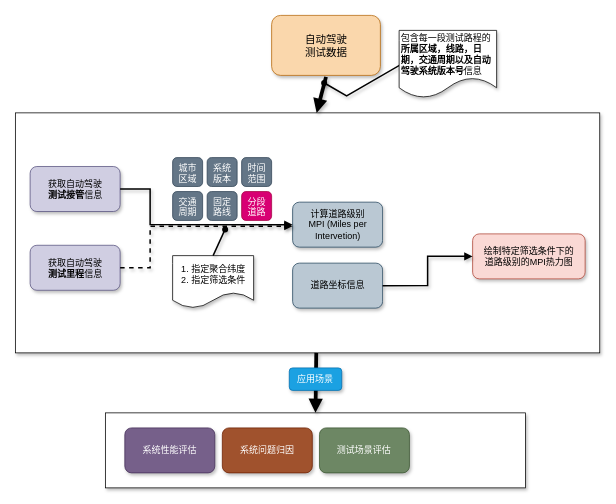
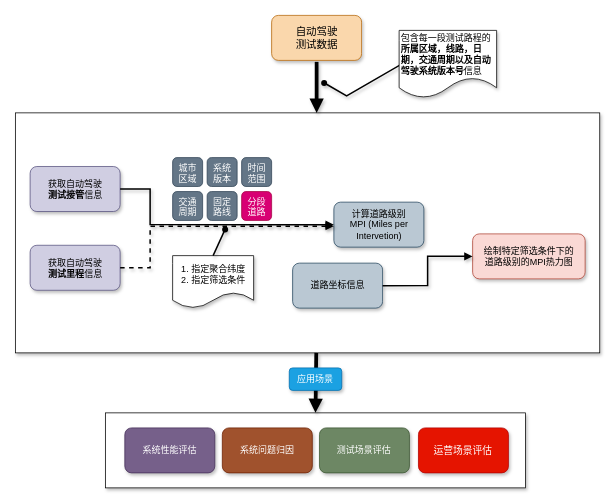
(326, 45) -> (317, 38)
(338, 225) -> (379, 225)
none -> (463, 450)
